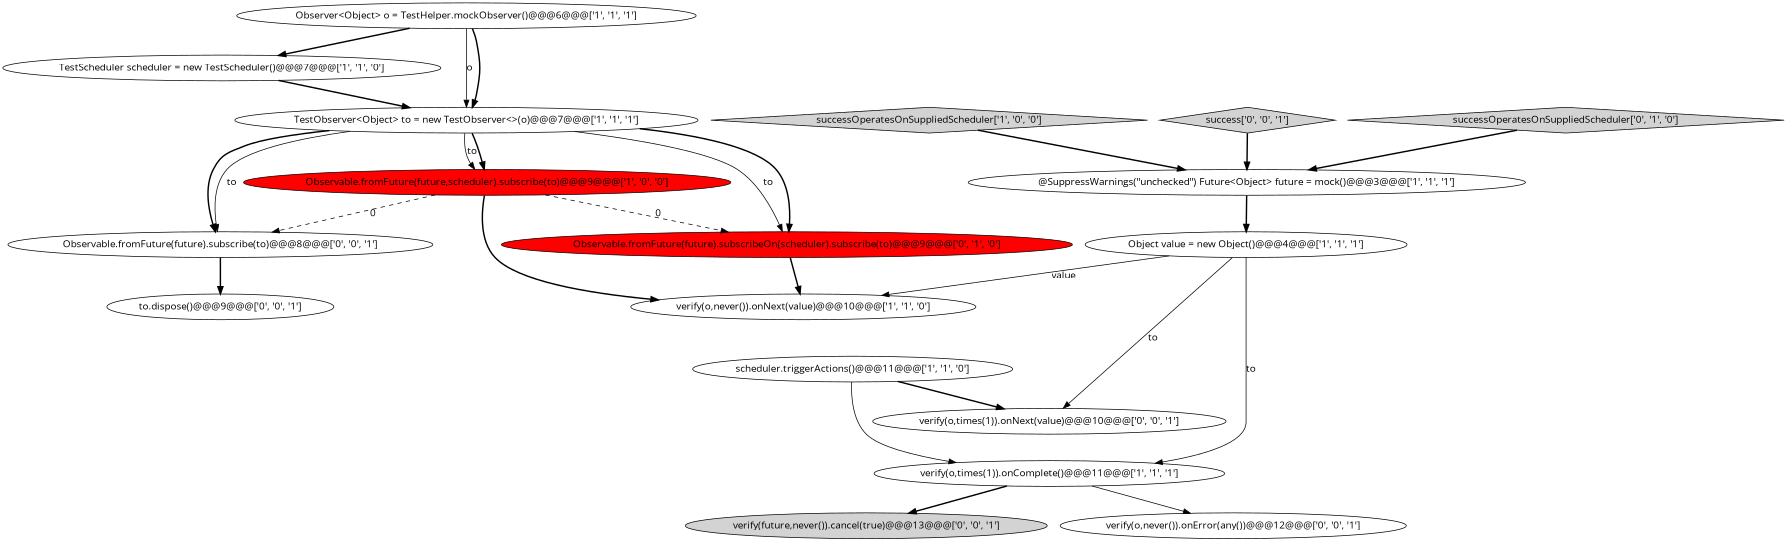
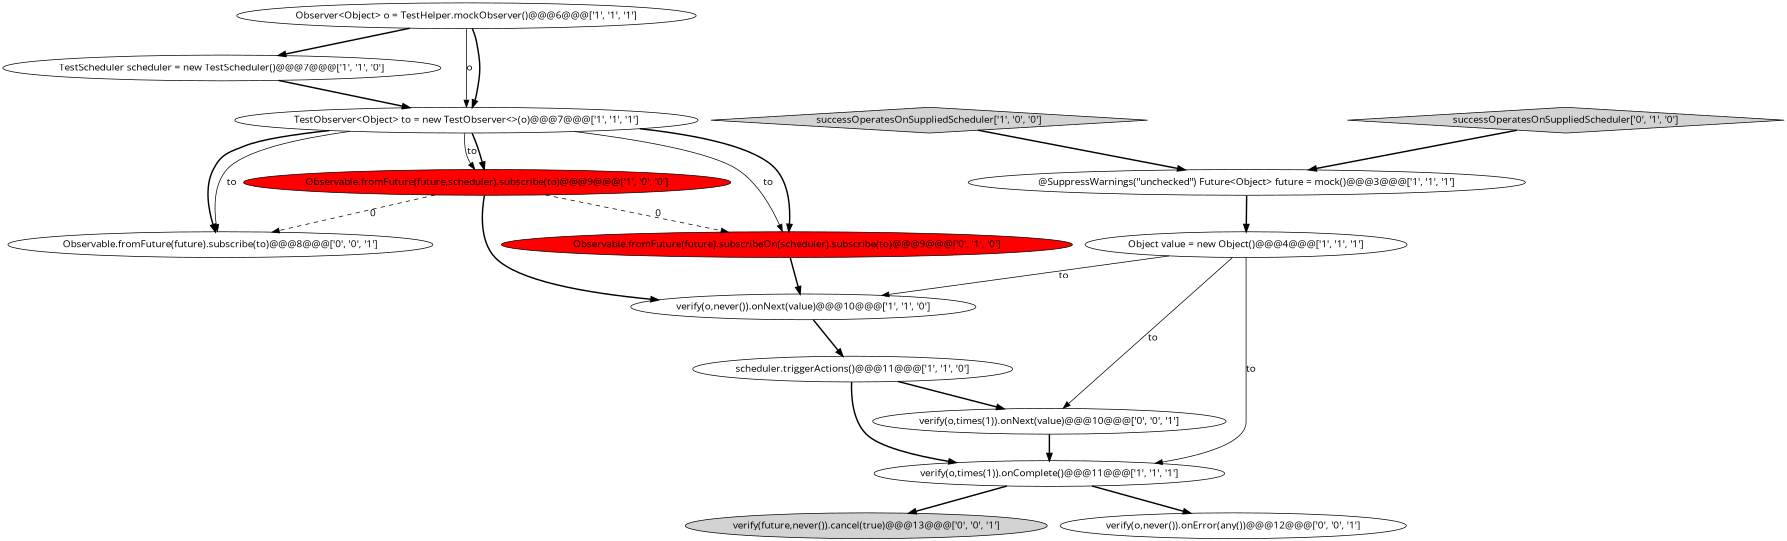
(1248, 120) -> none
(1064, 276) -> (1064, 276)
(220, 307) -> none
none -> (826, 335)
(880, 443) -> (880, 443)
none -> (1049, 444)
(1138, 499) -> (1138, 499)
